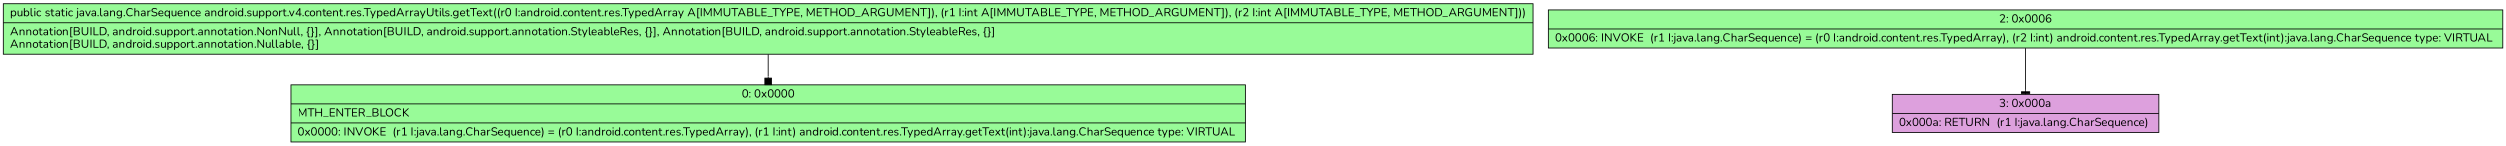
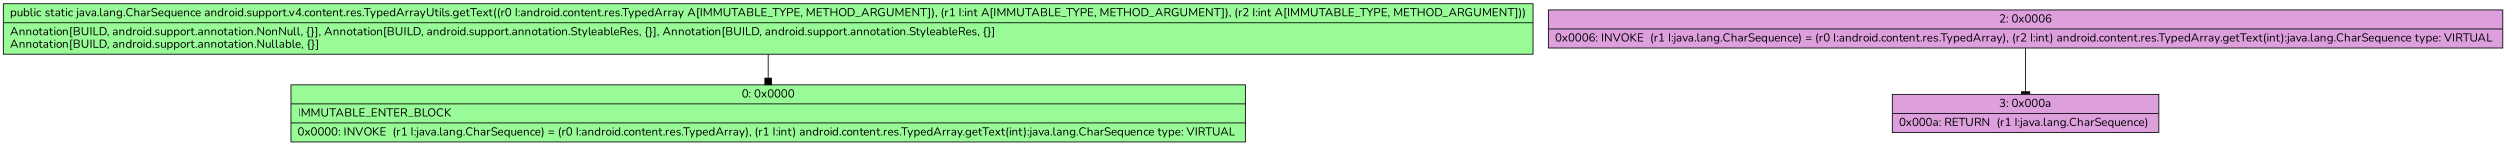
(2026, 29) -> (2026, 29)
(354, 113) -> (375, 113)
